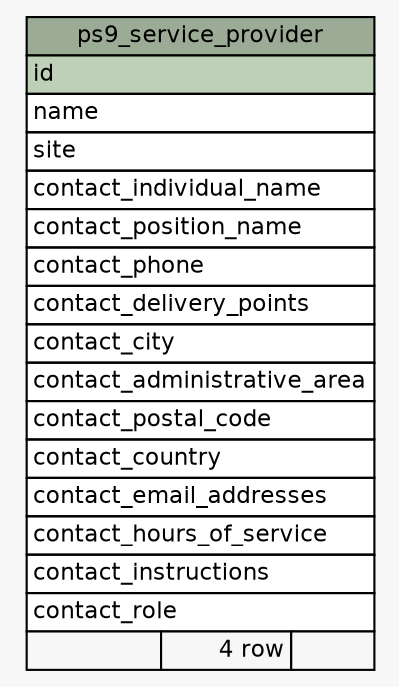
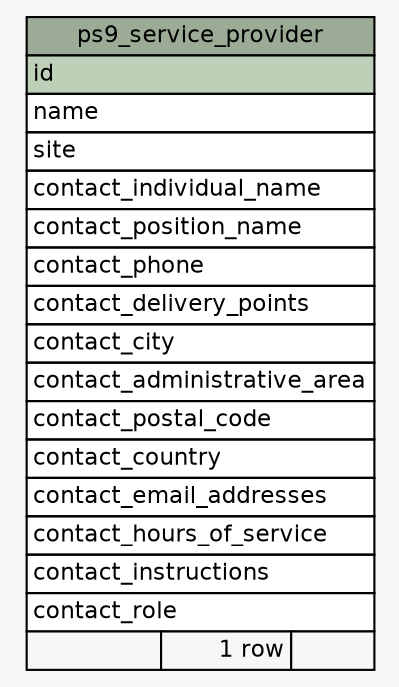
(252, 650) -> (252, 650)
